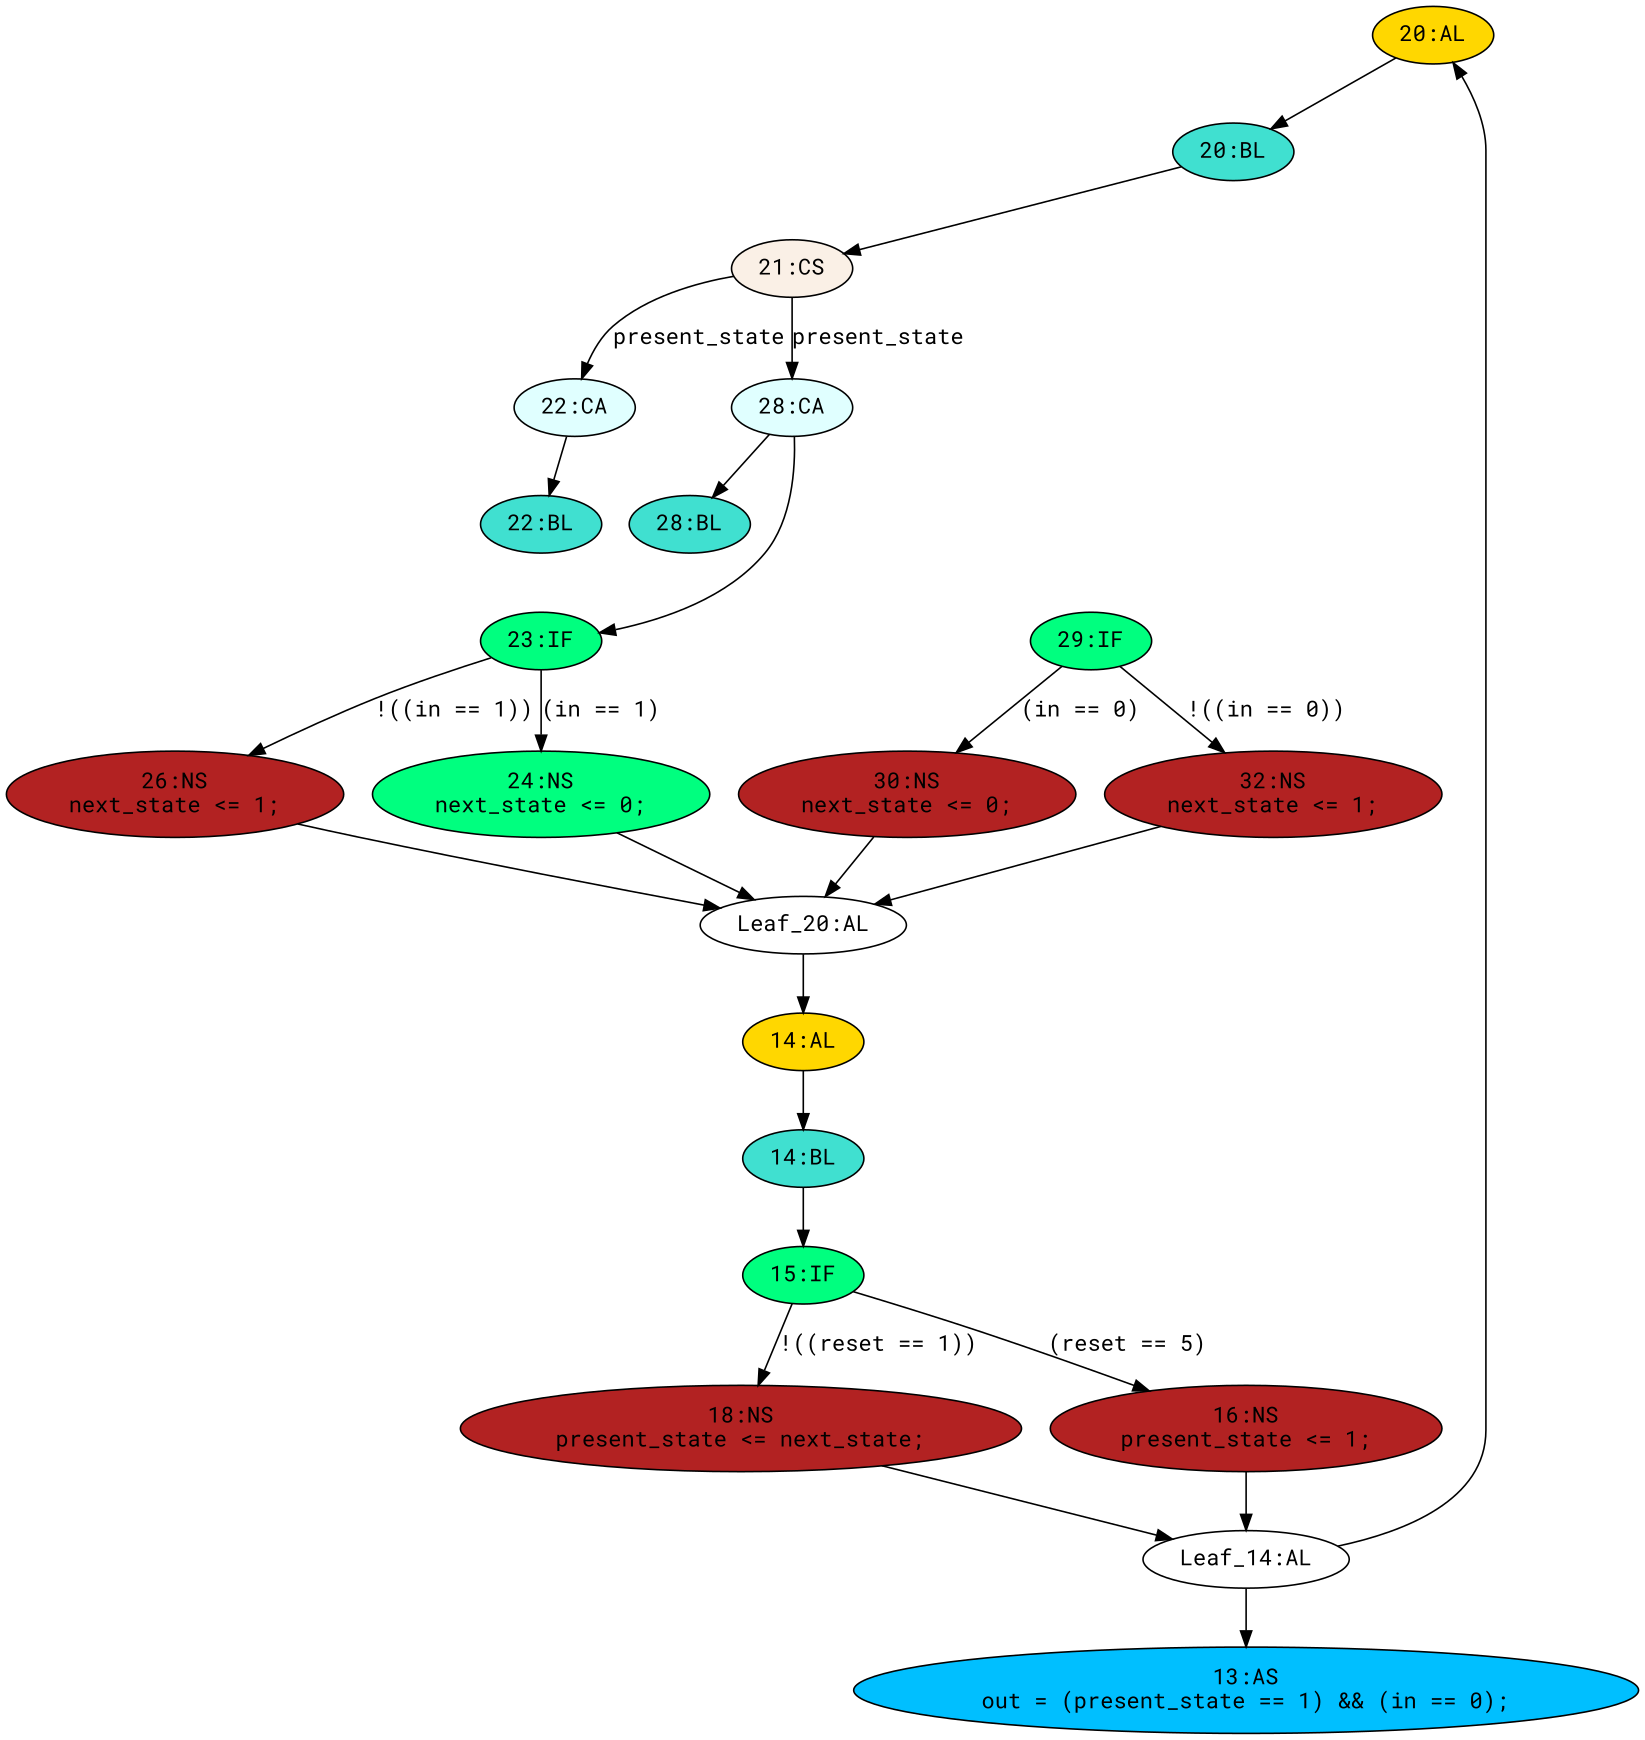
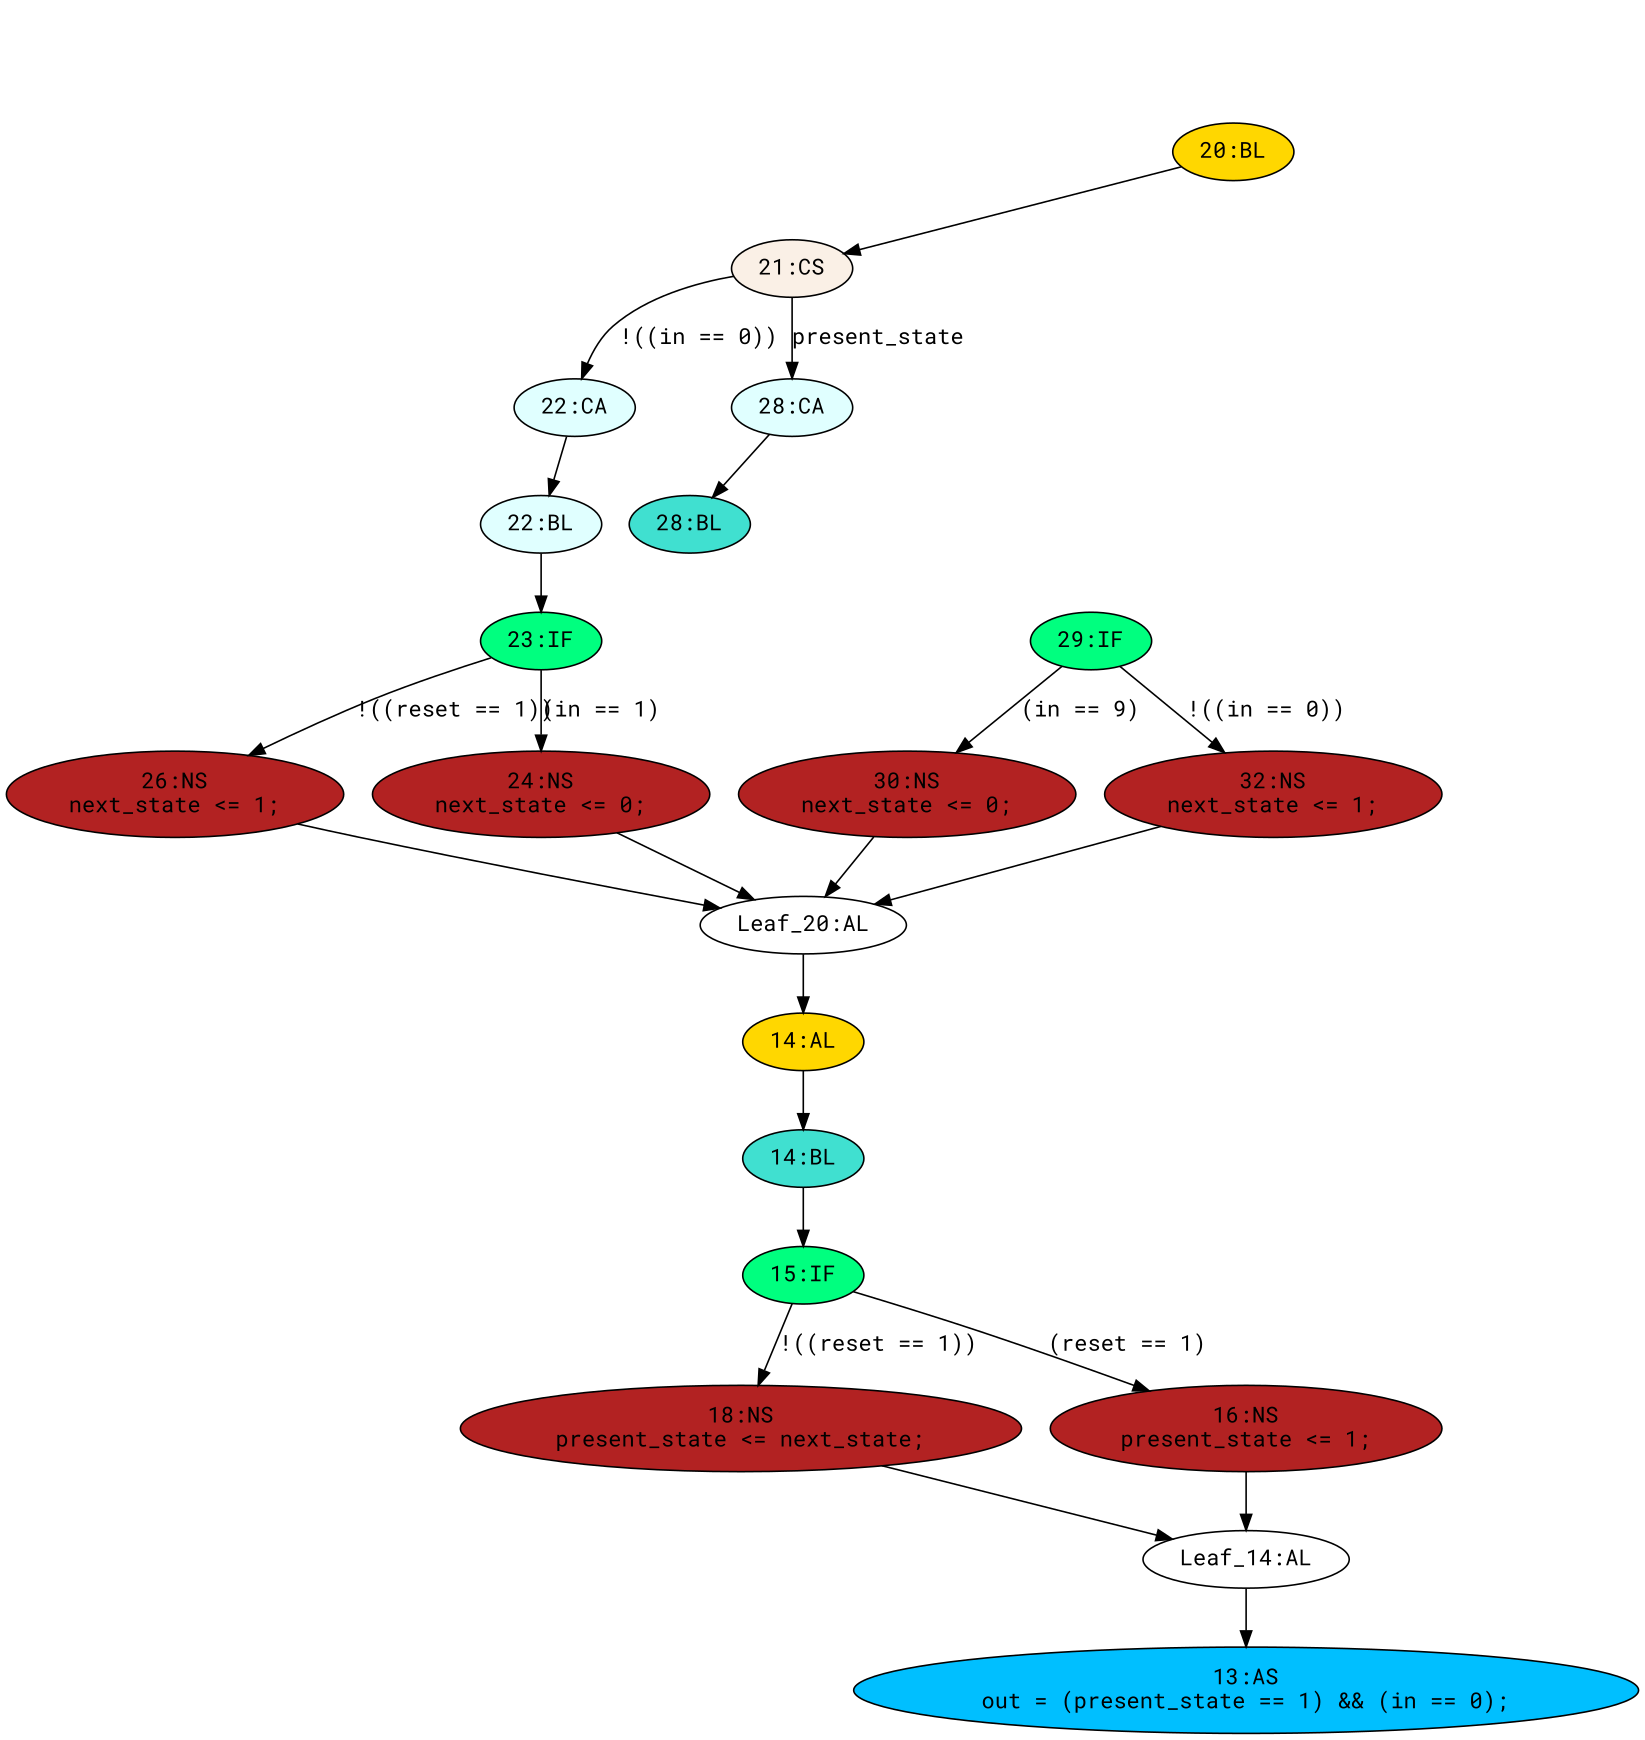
(1433, 35) -> none
(1233, 152) -> (1233, 152)
(699, 338) -> (699, 338)
(541, 524) -> (541, 524)
(748, 570) -> (541, 575)
(455, 711) -> (455, 711)
(1081, 711) -> (1081, 711)
(541, 794) -> (541, 794)
(1128, 1345) -> (1128, 1345)
